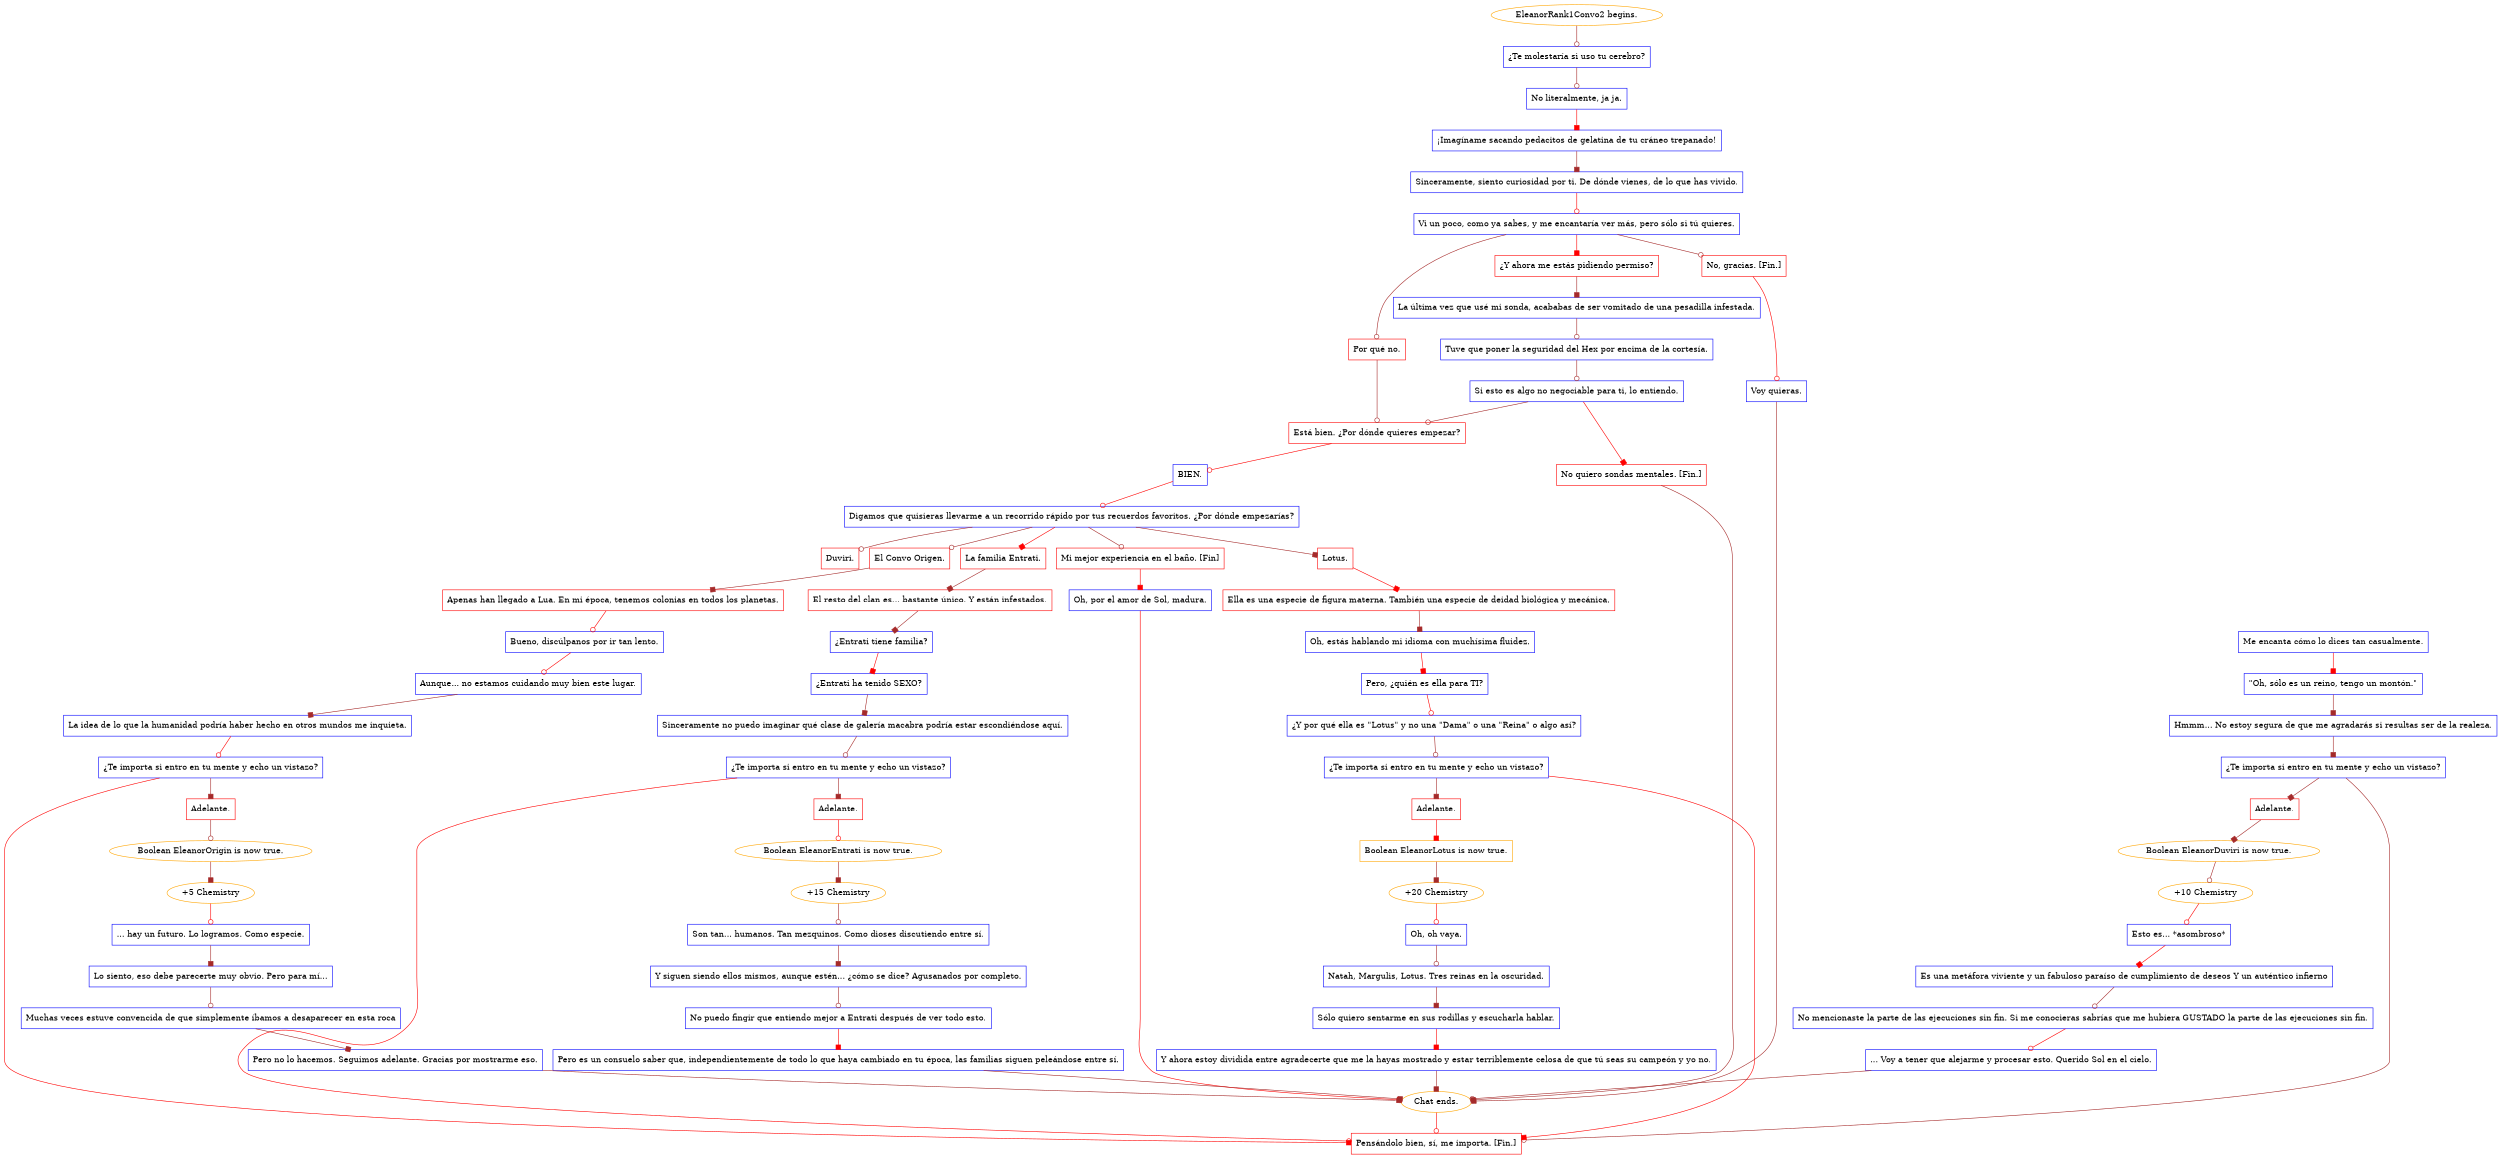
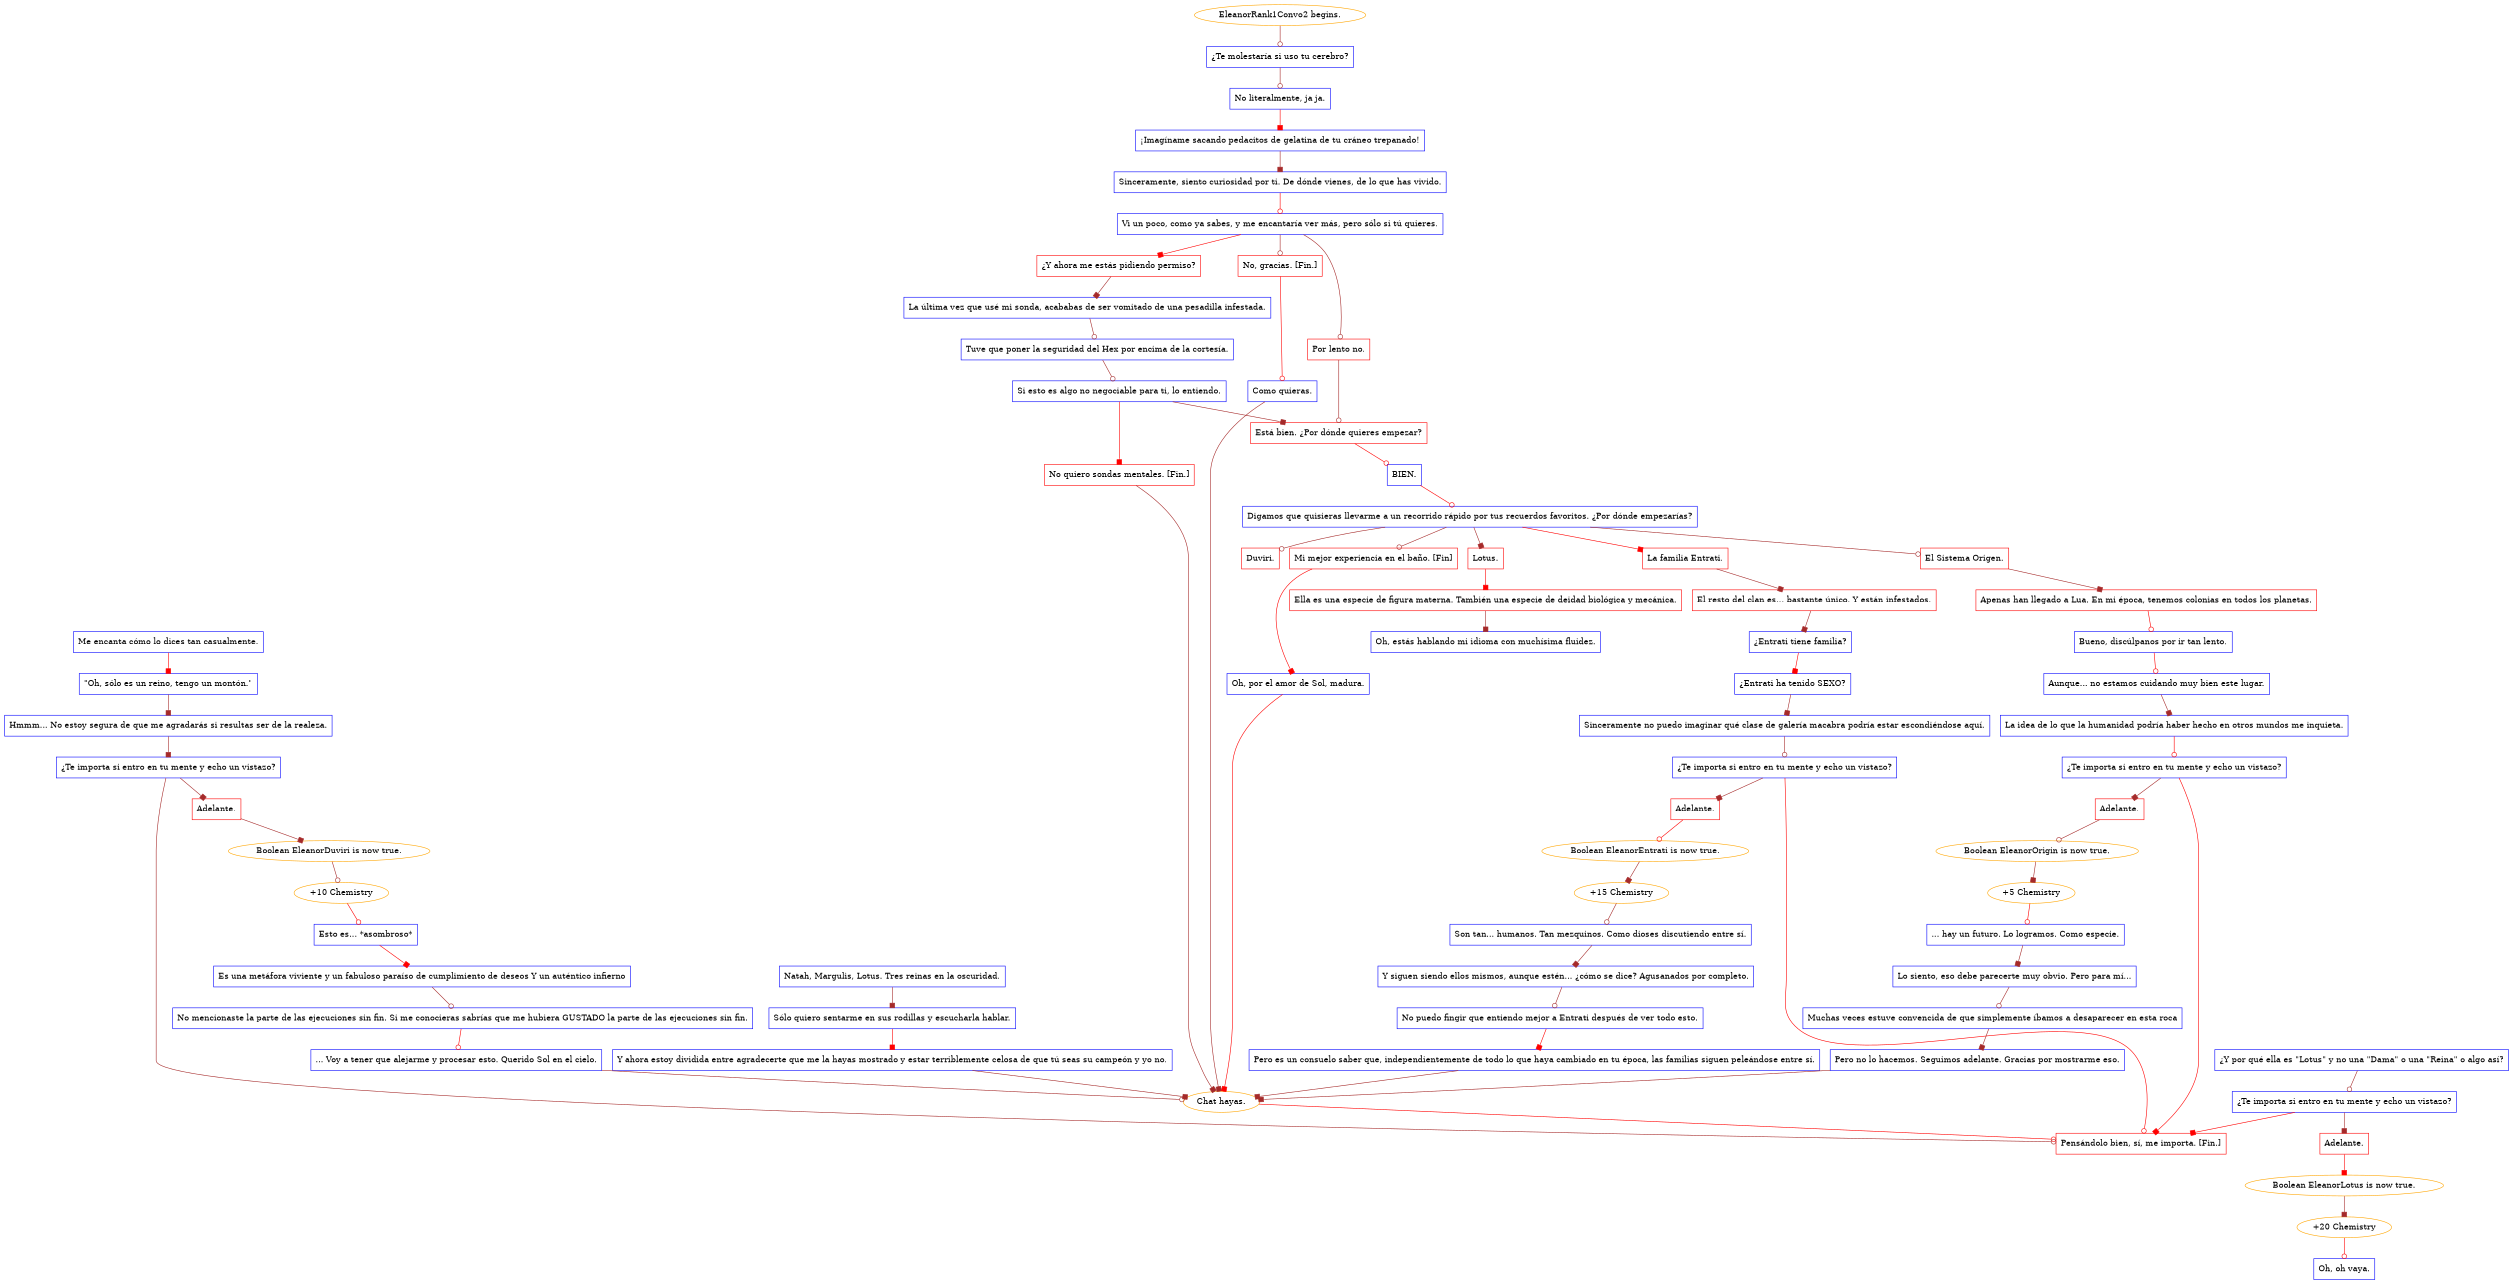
(1377, 349) -> (1339, 349)
(1776, 391) -> (1282, 391)
(1479, 412) -> (1226, 412)
(910, 558) -> (1965, 558)
(1425, 684) -> none
(1436, 851) -> (2344, 1185)
(1436, 953) -> none
(1436, 1102) -> (1221, 1102)
